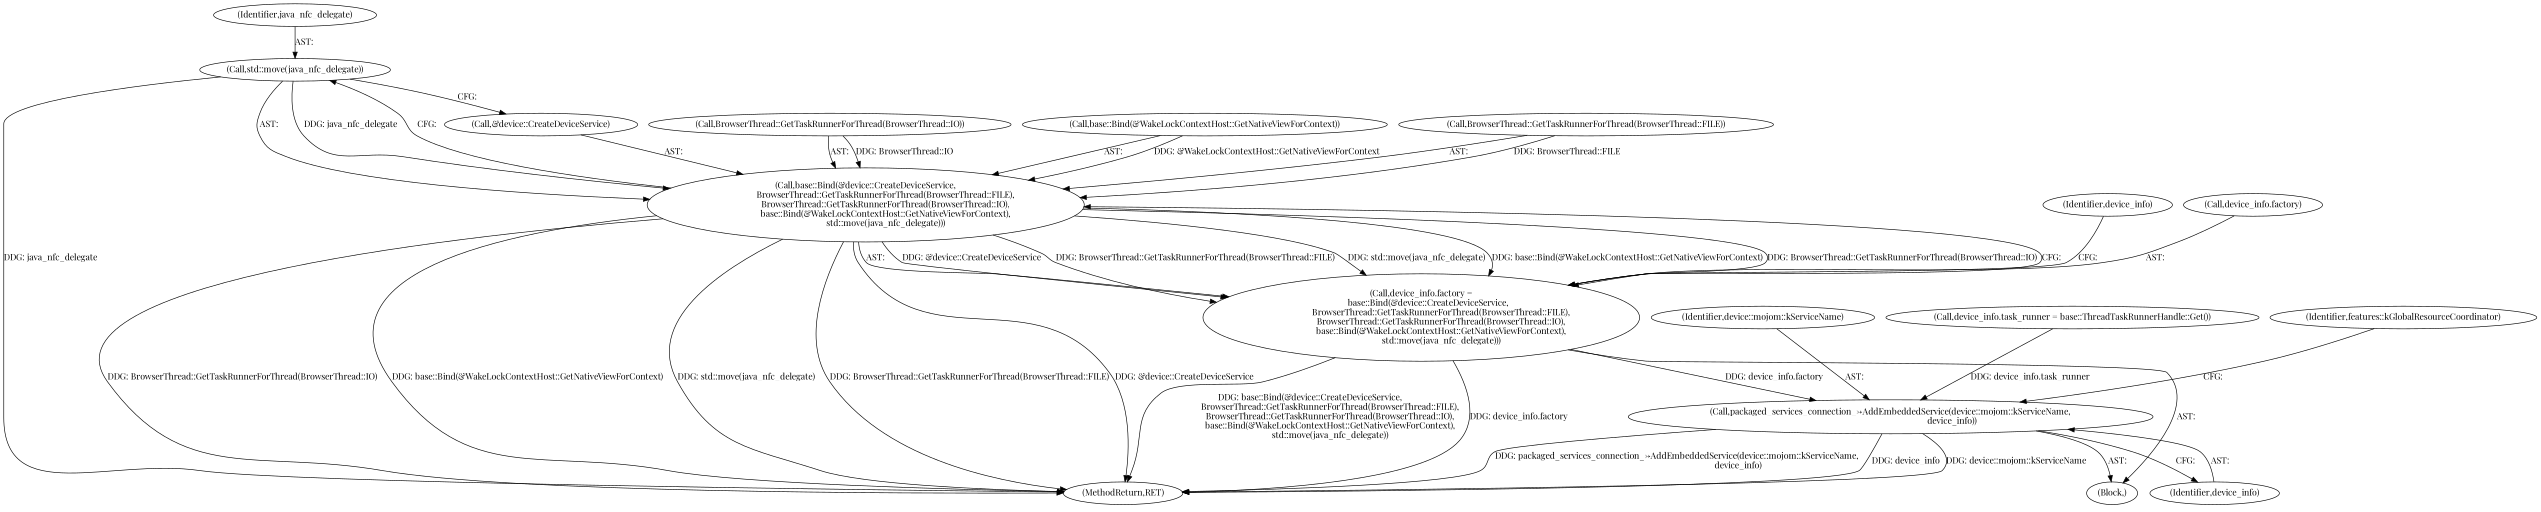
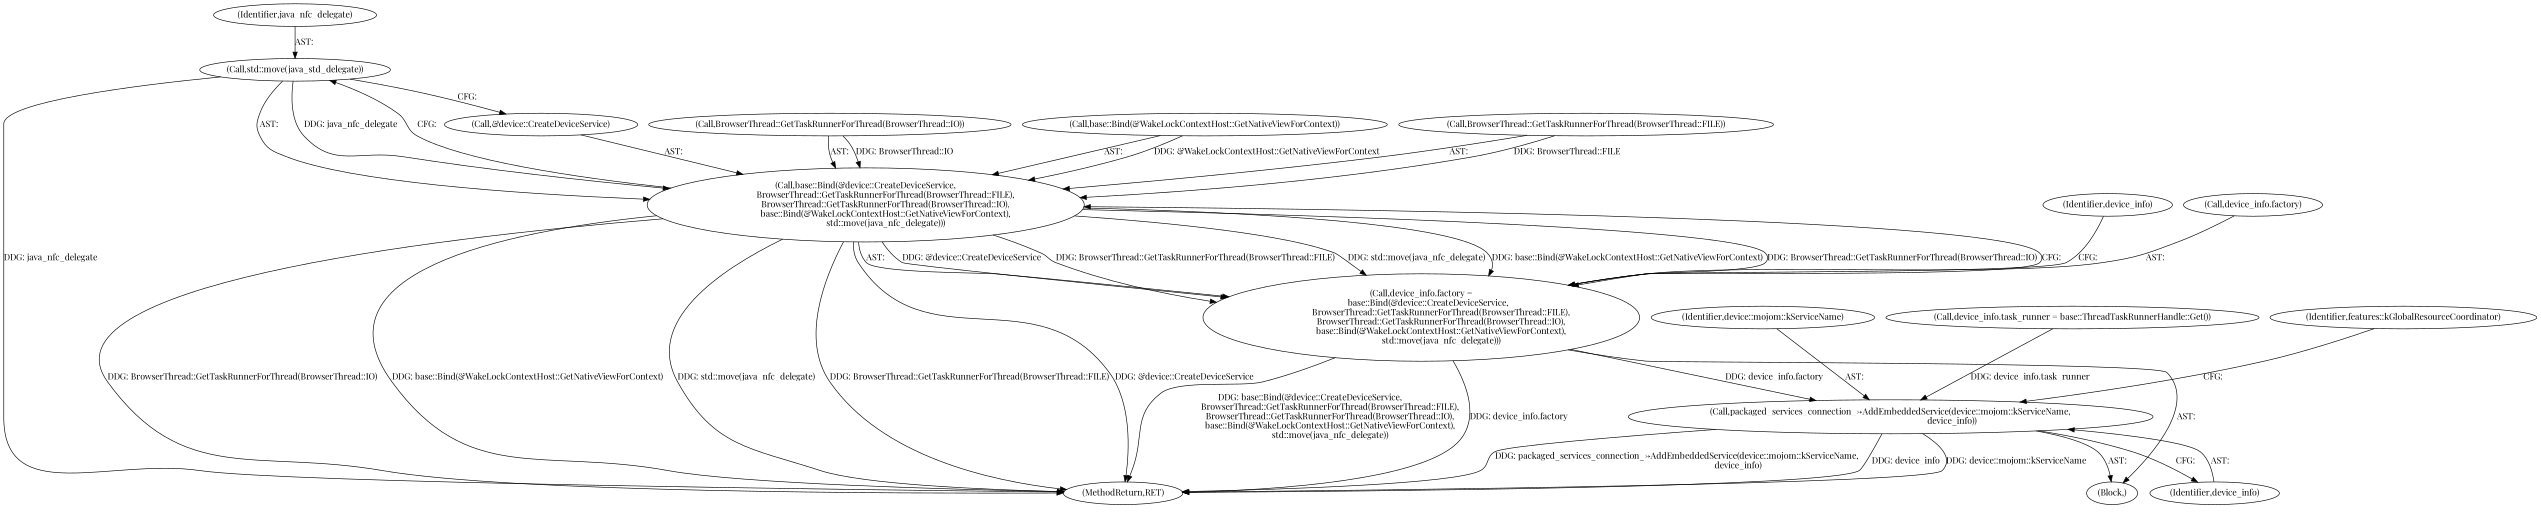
(295, 70) -> (295, 70)
